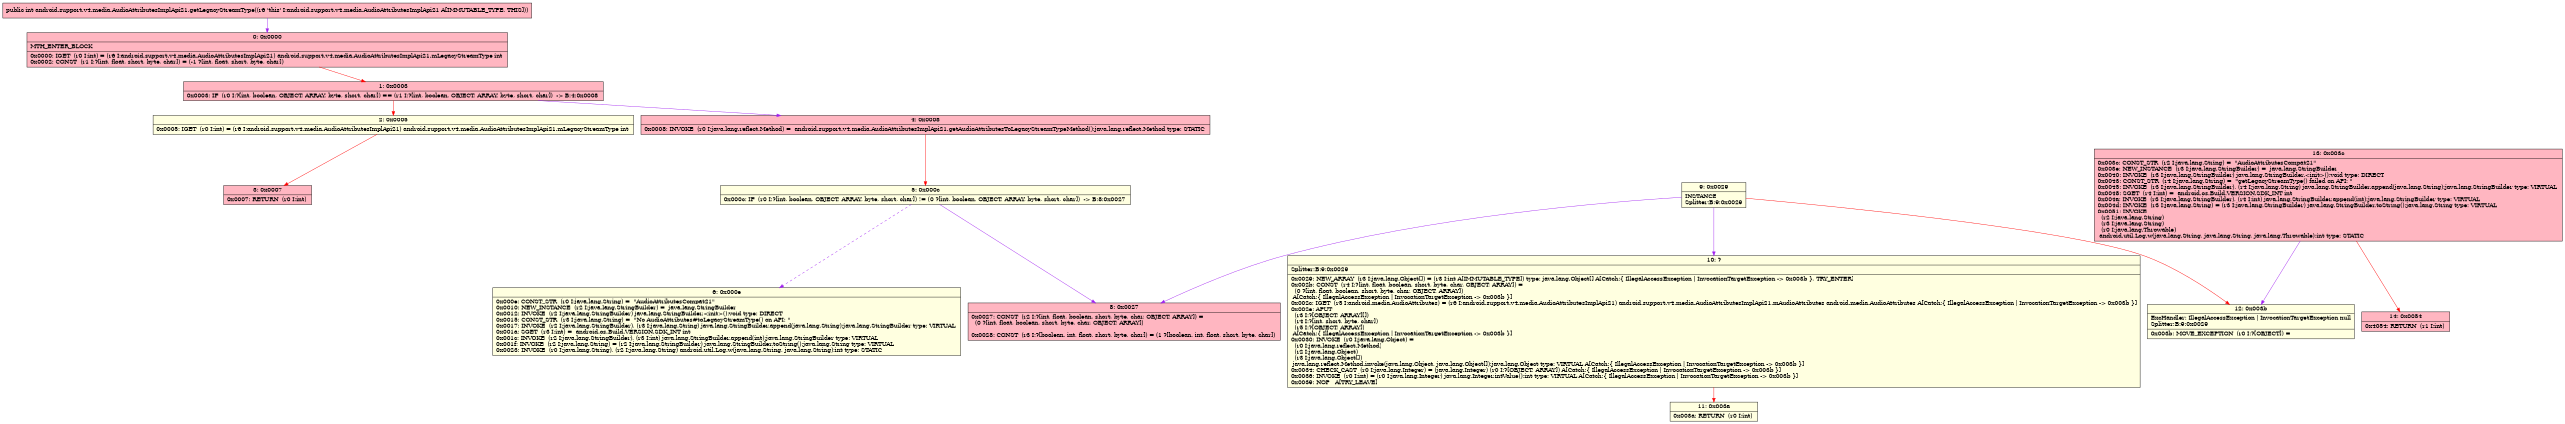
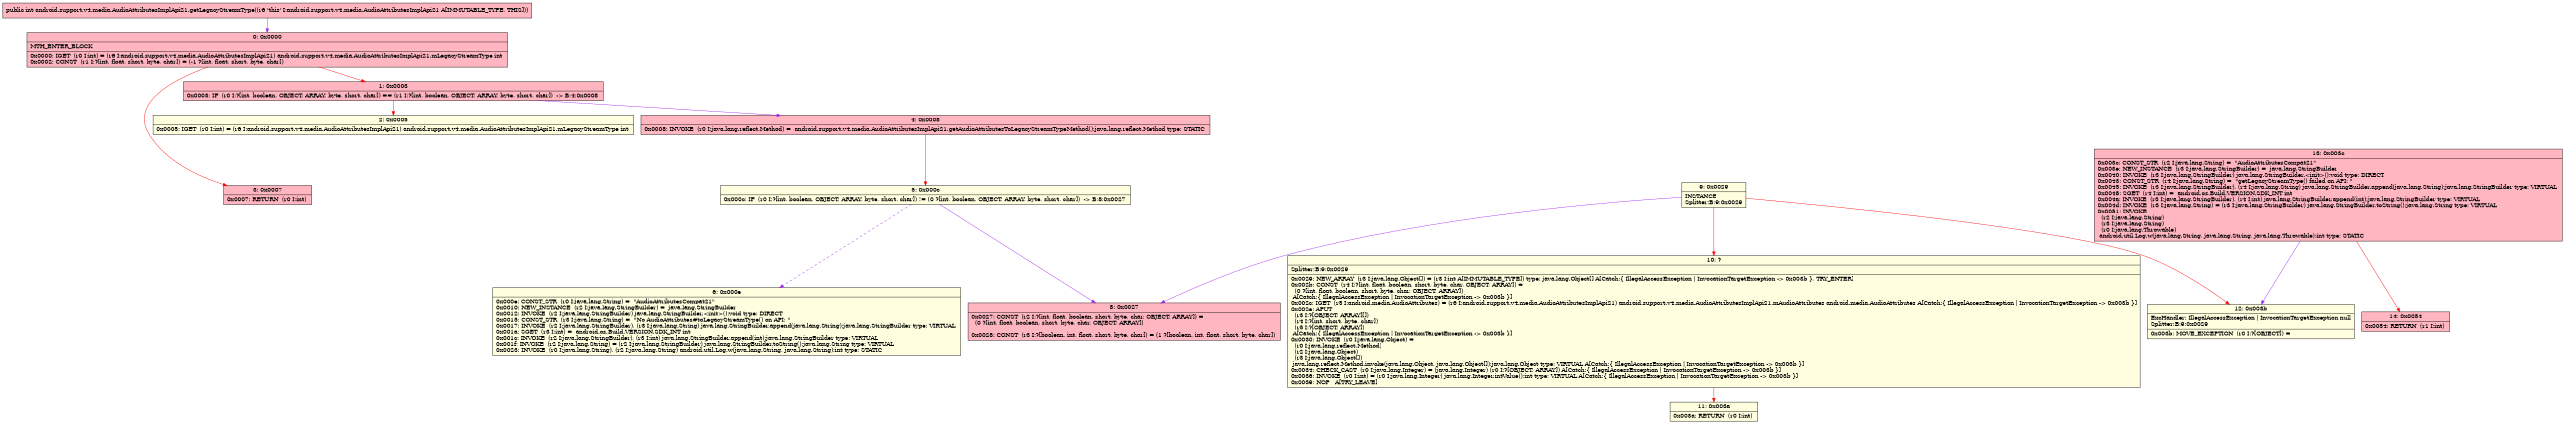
(332, 159) -> (147, 129)
(1714, 230) -> (1714, 230)
(2406, 326) -> (2406, 326)
